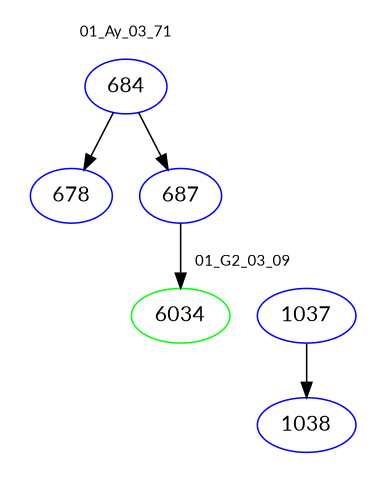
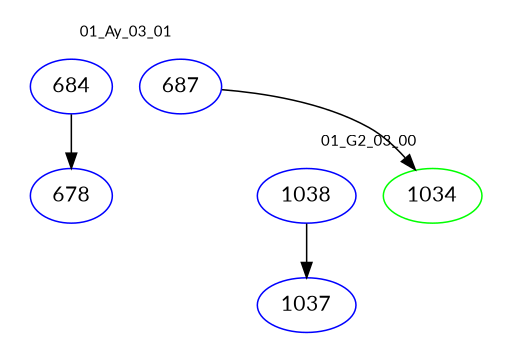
(126, 33) -> (126, 33)
(150, 134) -> none
(244, 262) -> (370, 142)
(181, 316) -> (433, 196)
(307, 363) -> (307, 243)
